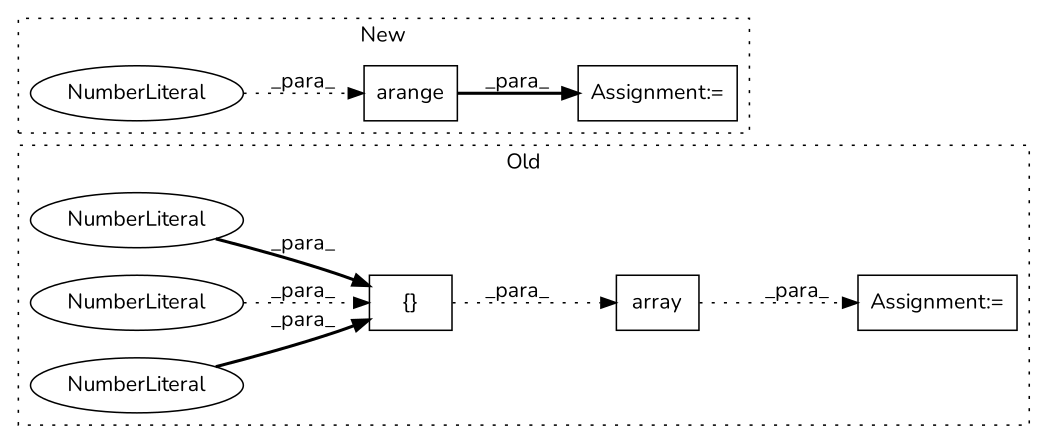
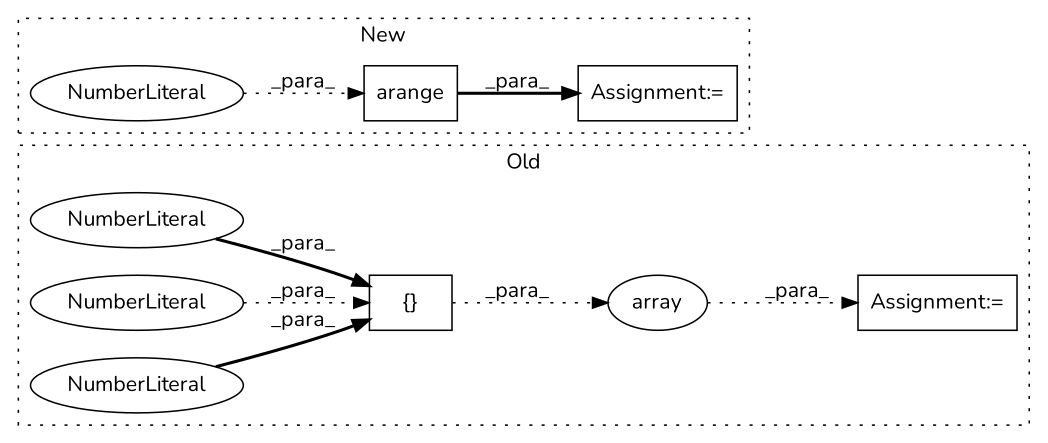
(658, 303) -> (658, 303)
